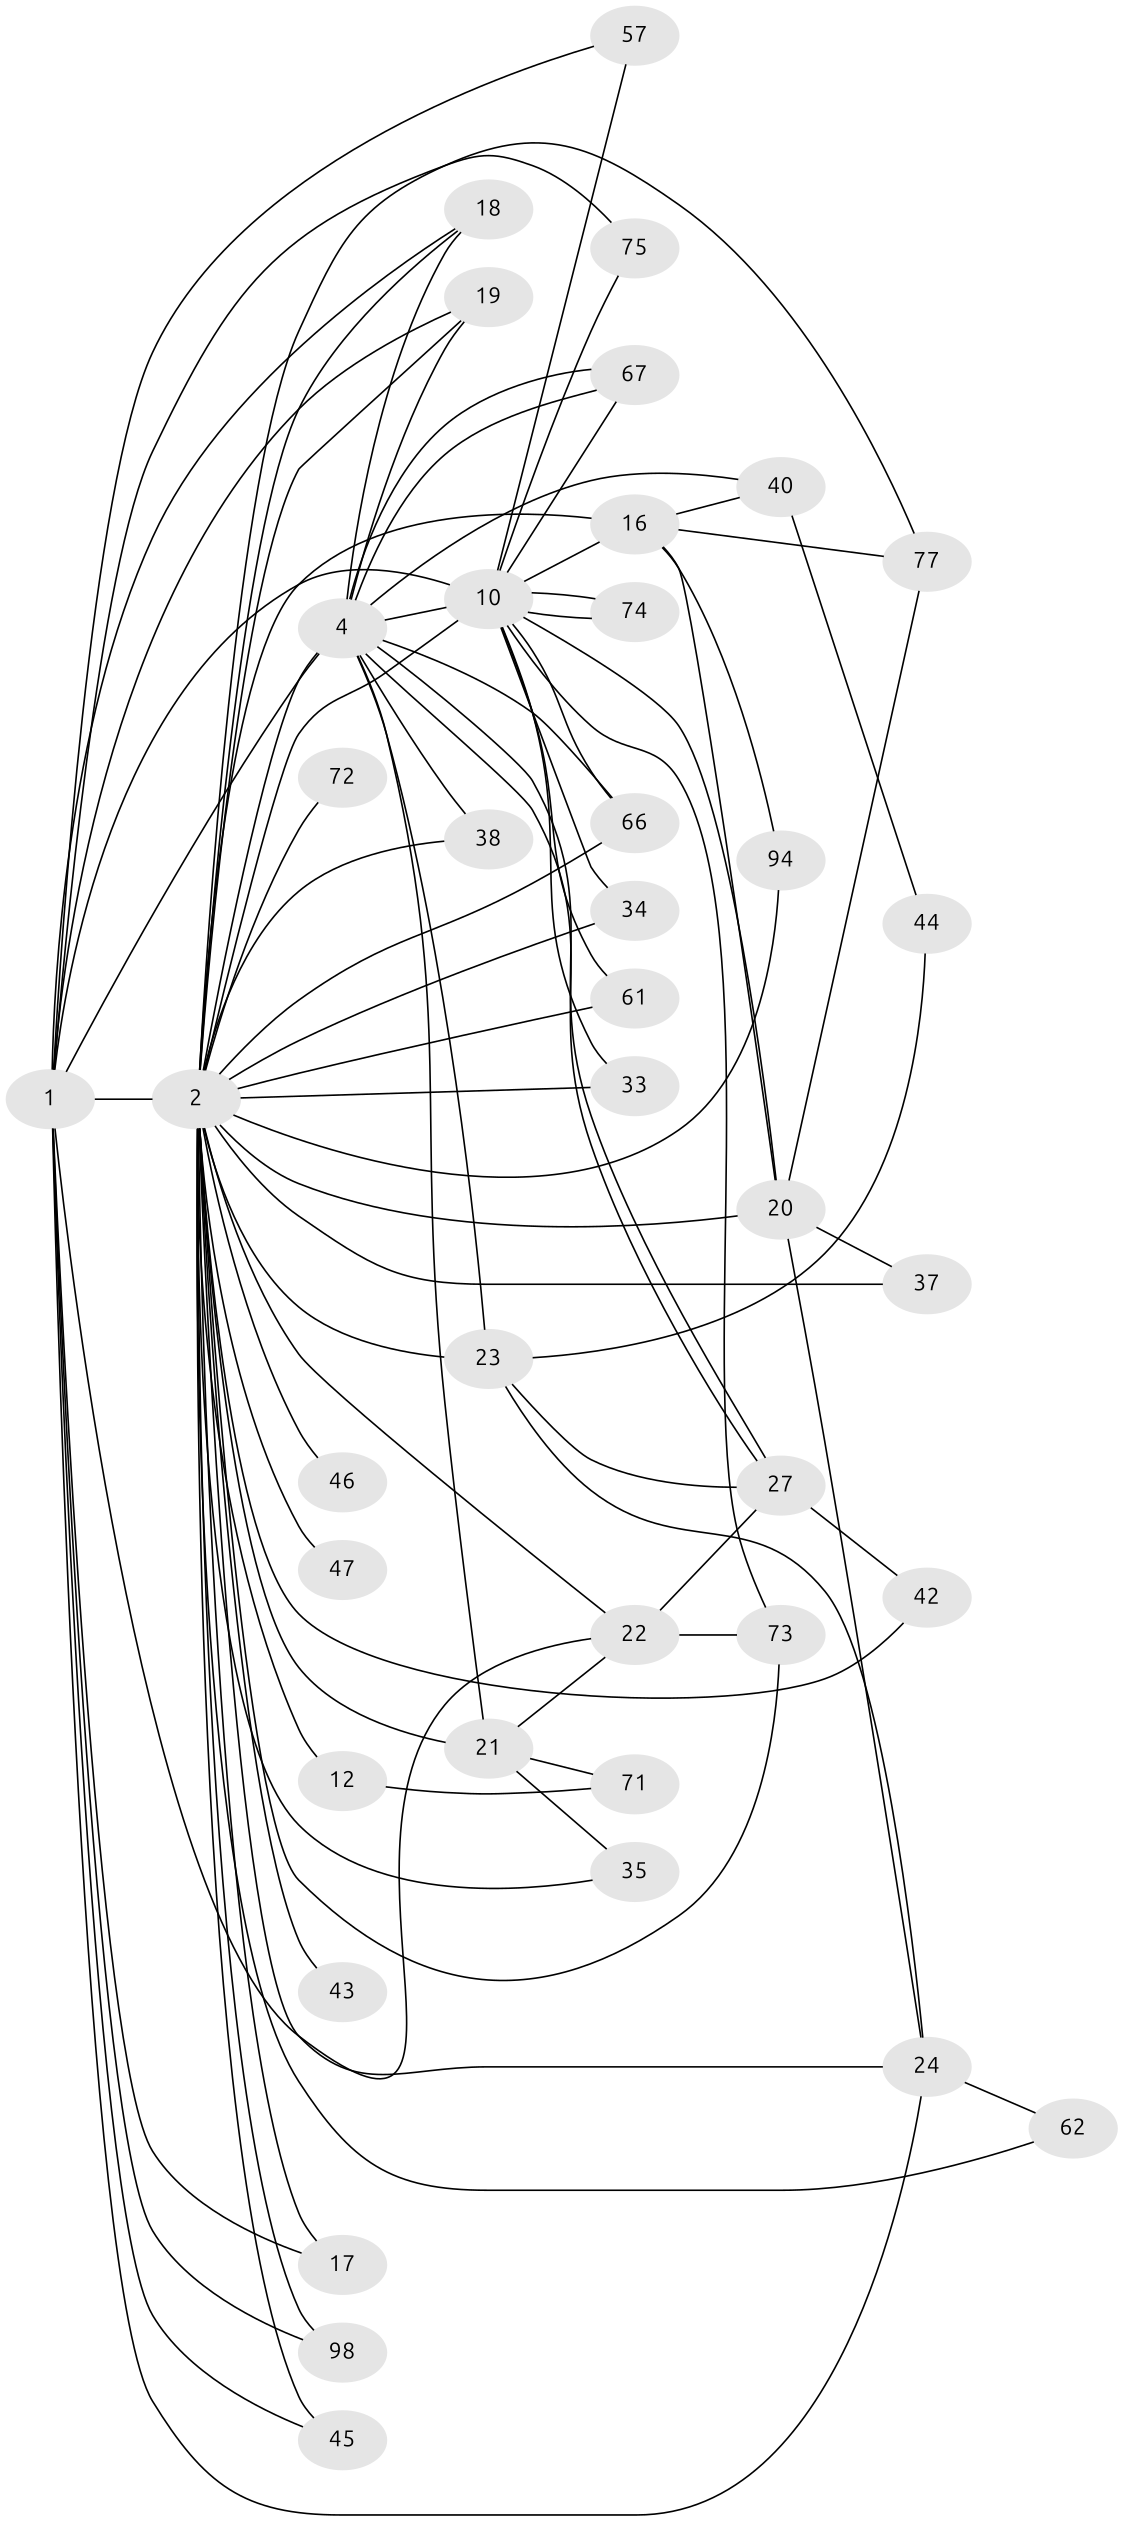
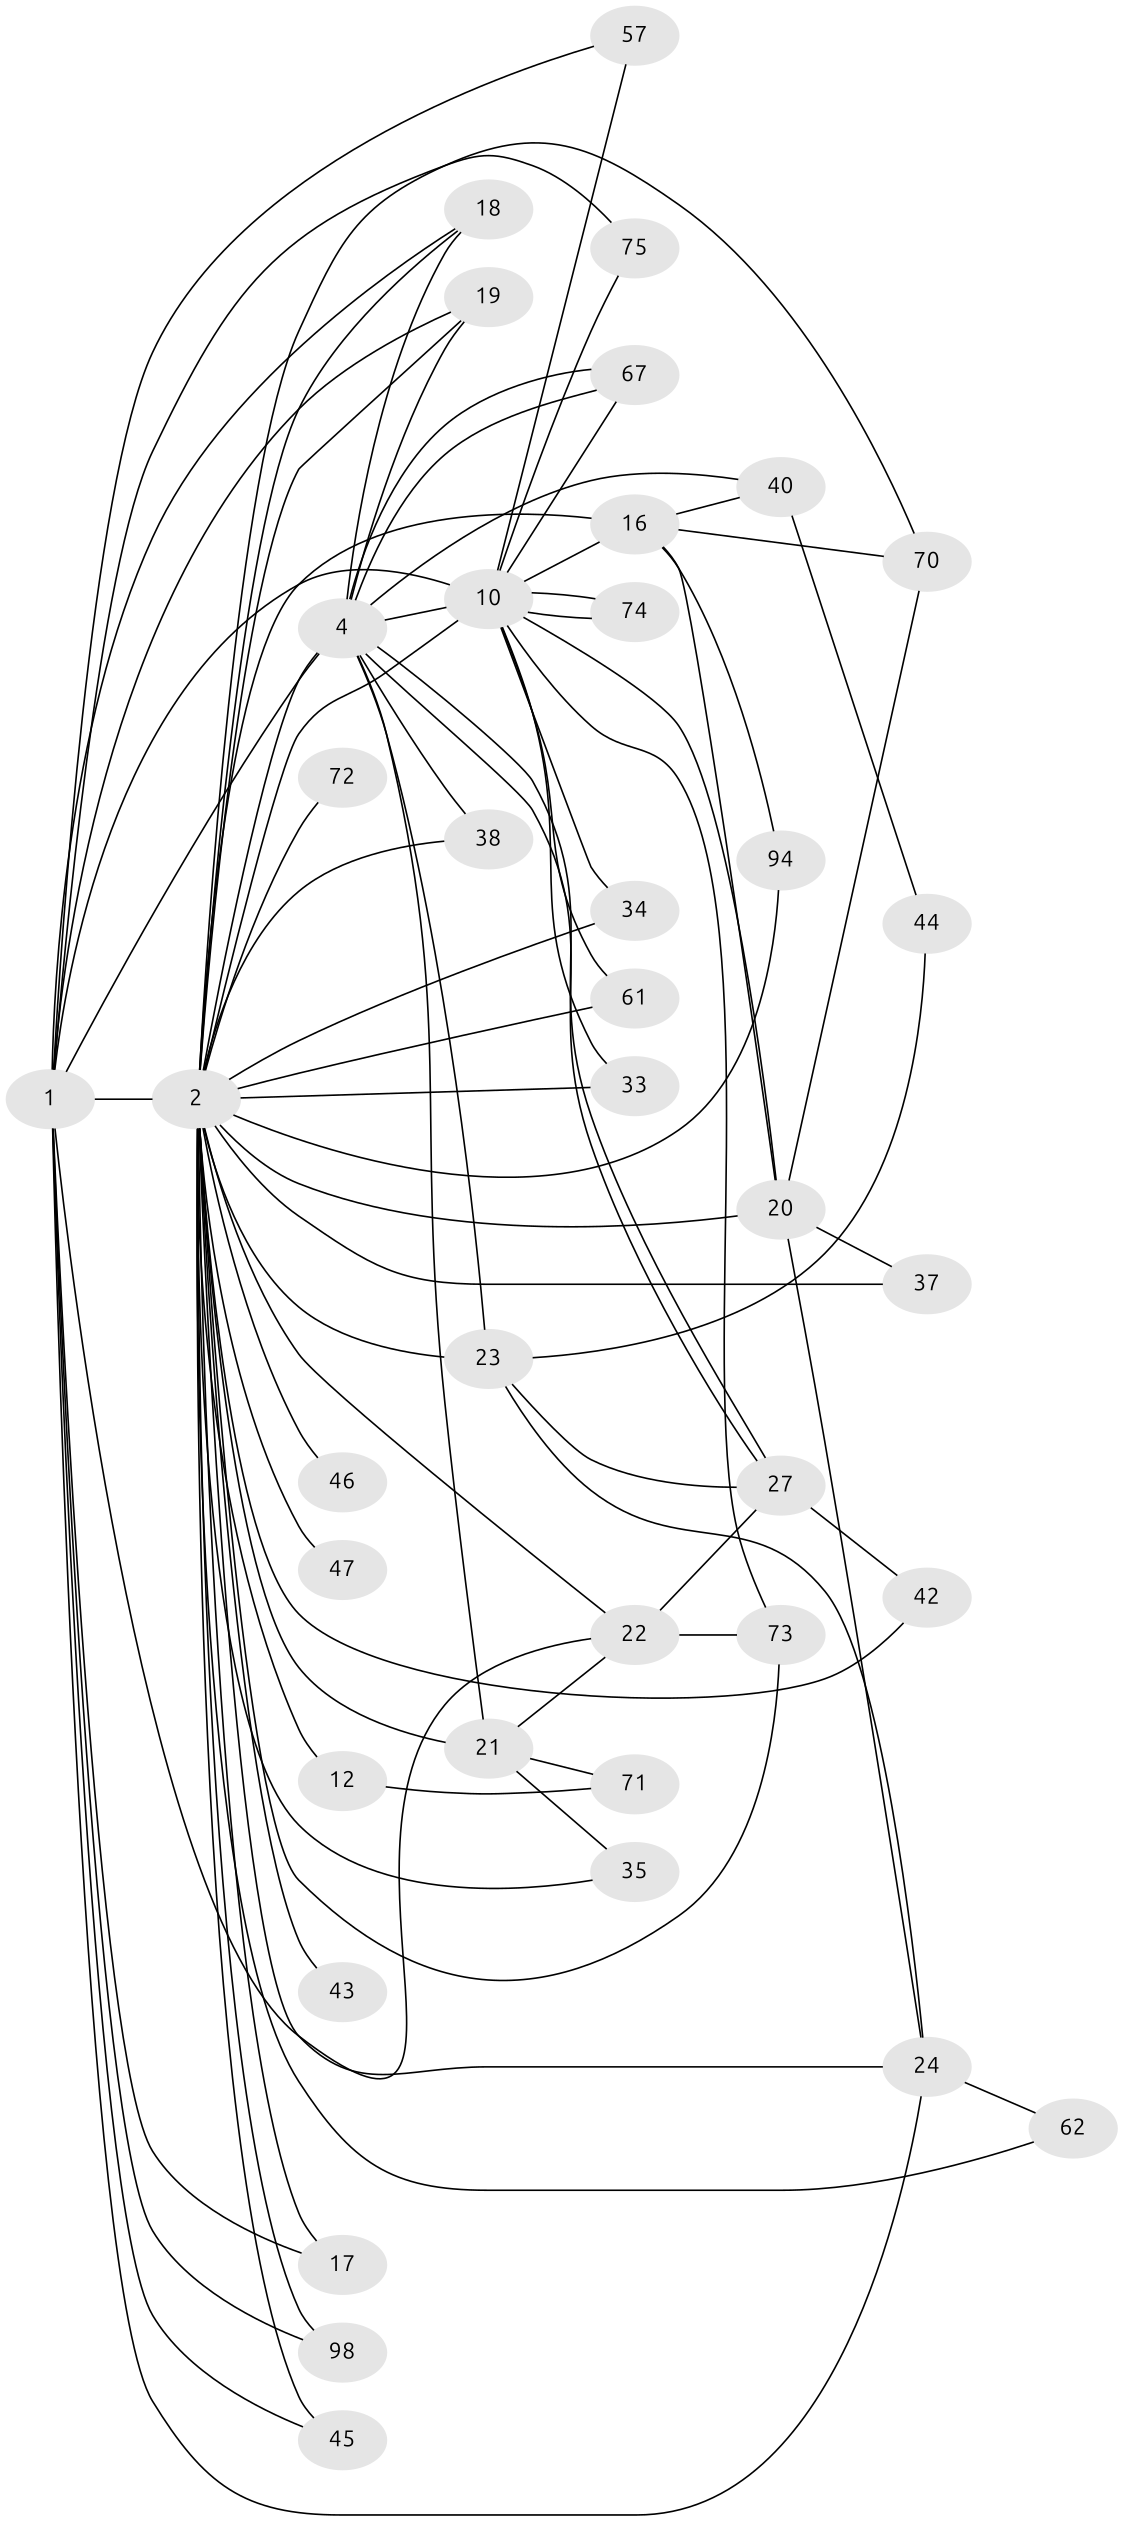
(927, 562) -> (927, 562)
(635, 823) -> none
